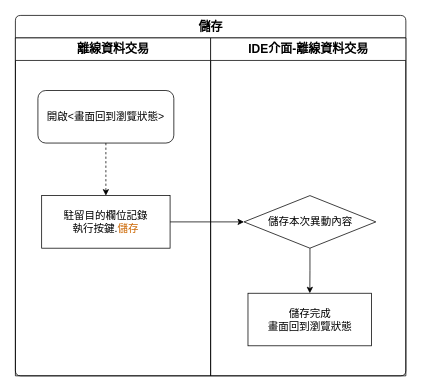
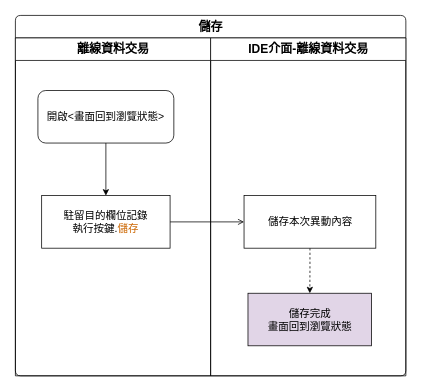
(106, 165) -> (106, 165)
(237, 222) -> (239, 222)
(310, 222) -> (310, 222)
(310, 267) -> (310, 267)
(309, 319) -> (309, 319)
